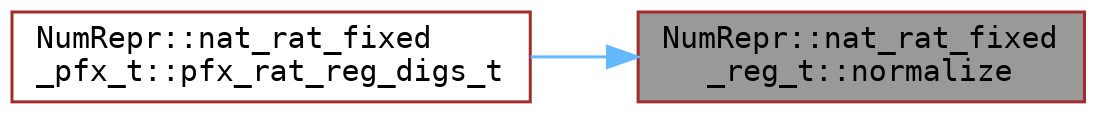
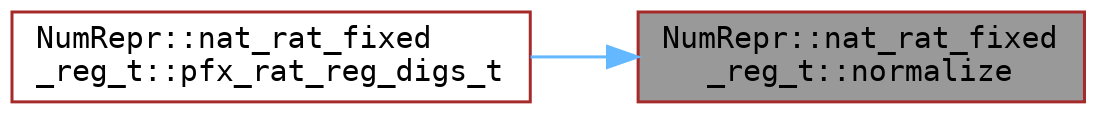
(271, 57) -> (271, 57)
